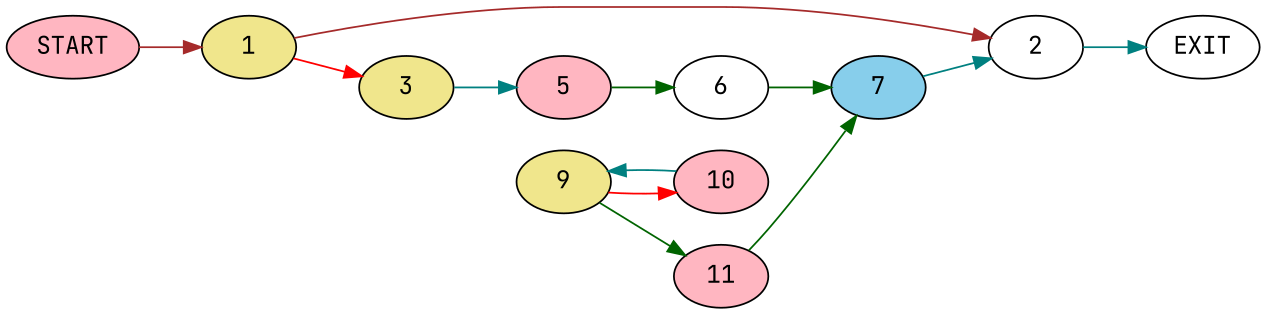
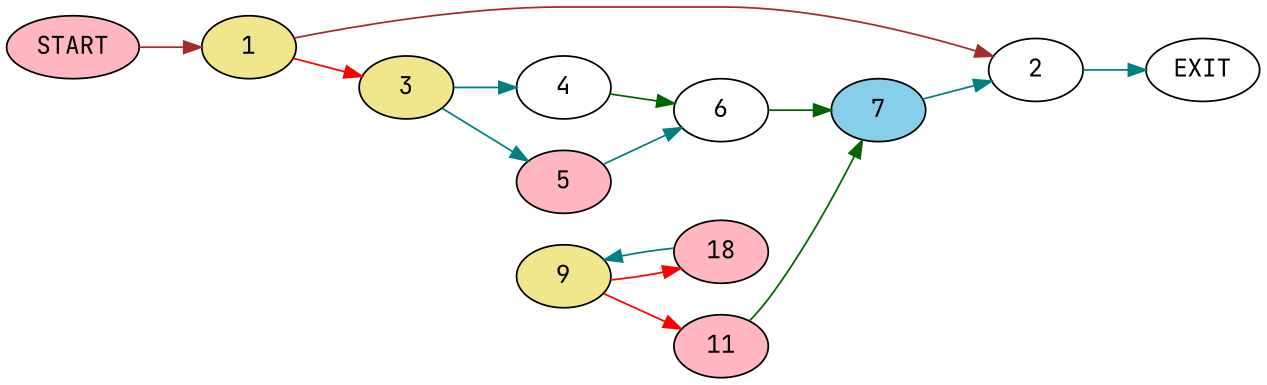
none -> (564, 87)
(634, 87) -> (634, 150)
(721, 182) -> (721, 252)
(635, 224) -> (634, 308)
